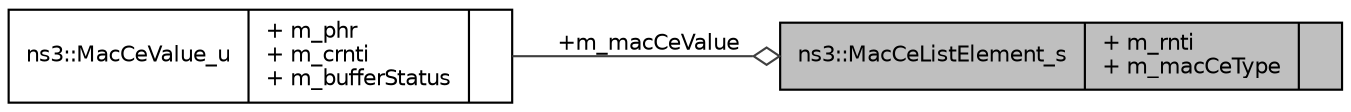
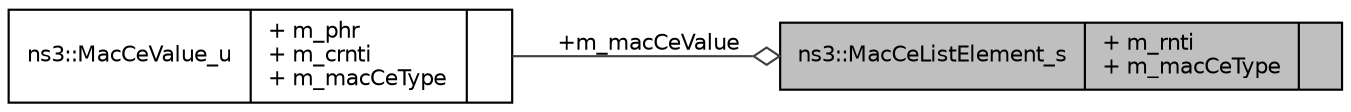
(359, 79) -> (358, 79)
